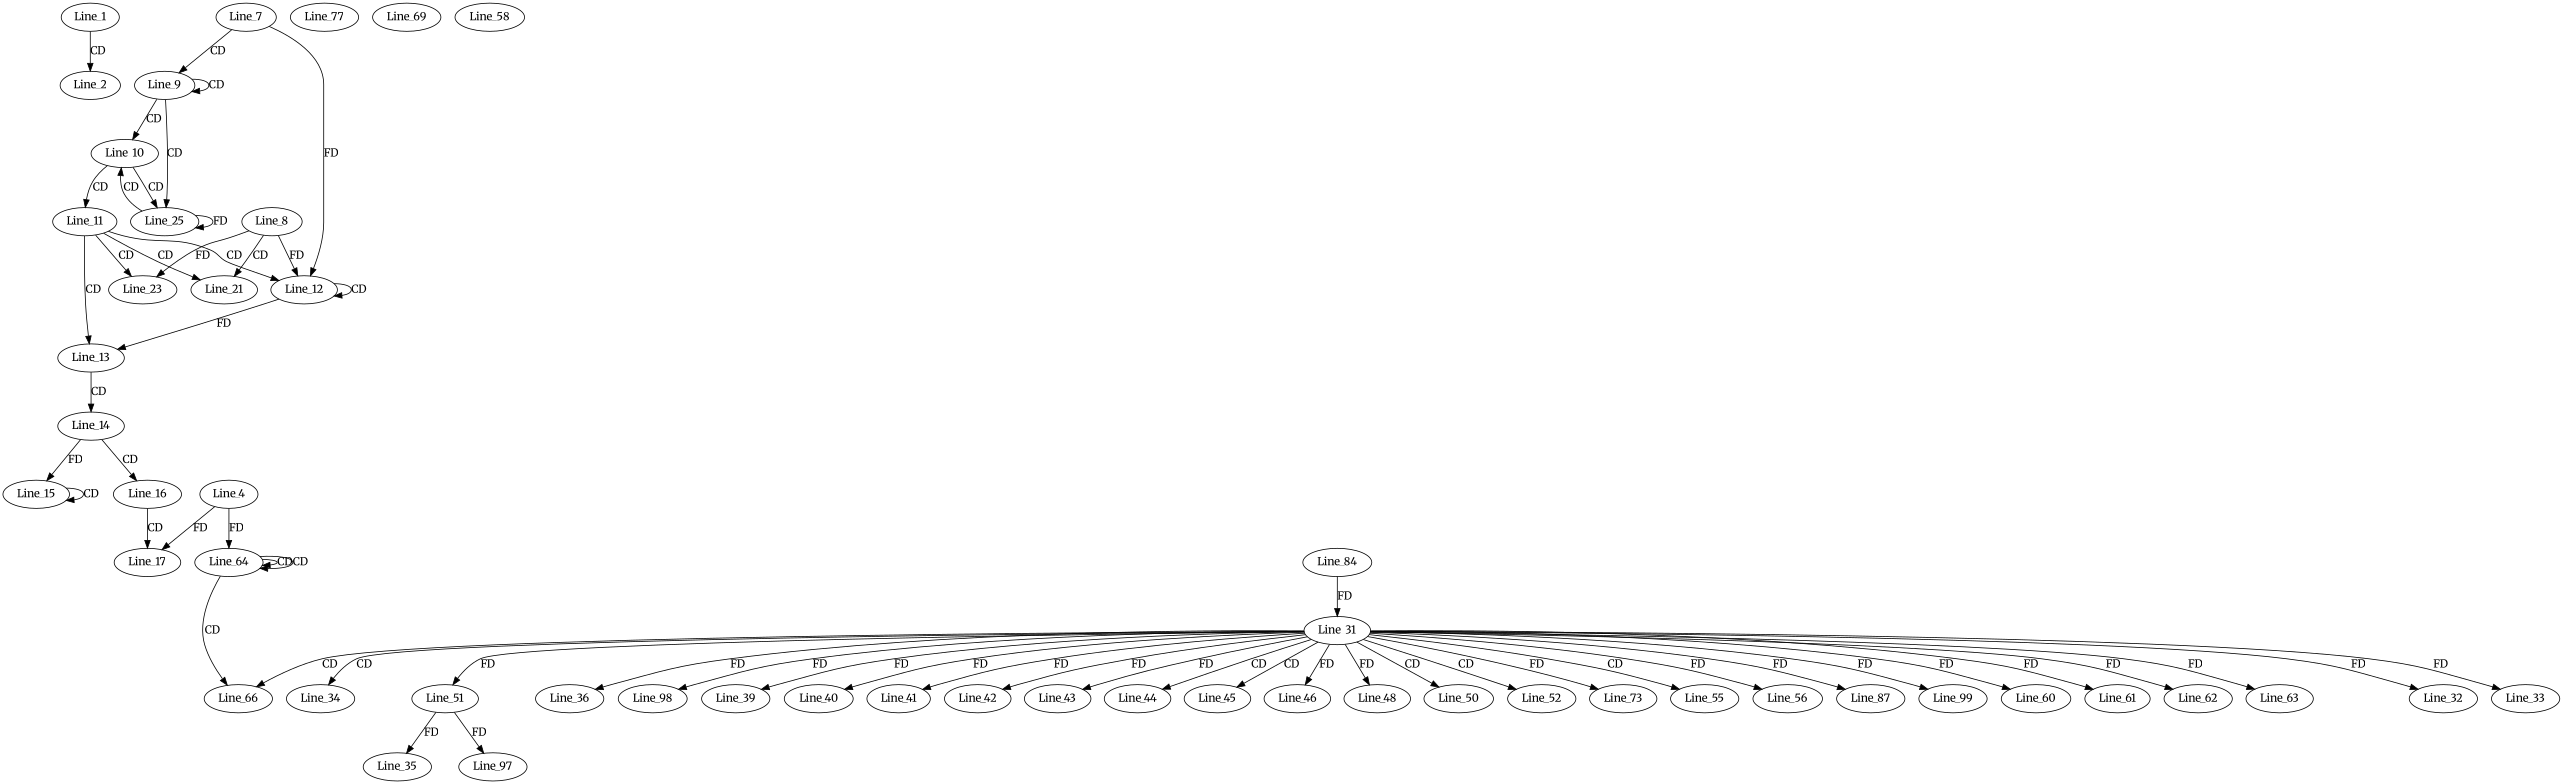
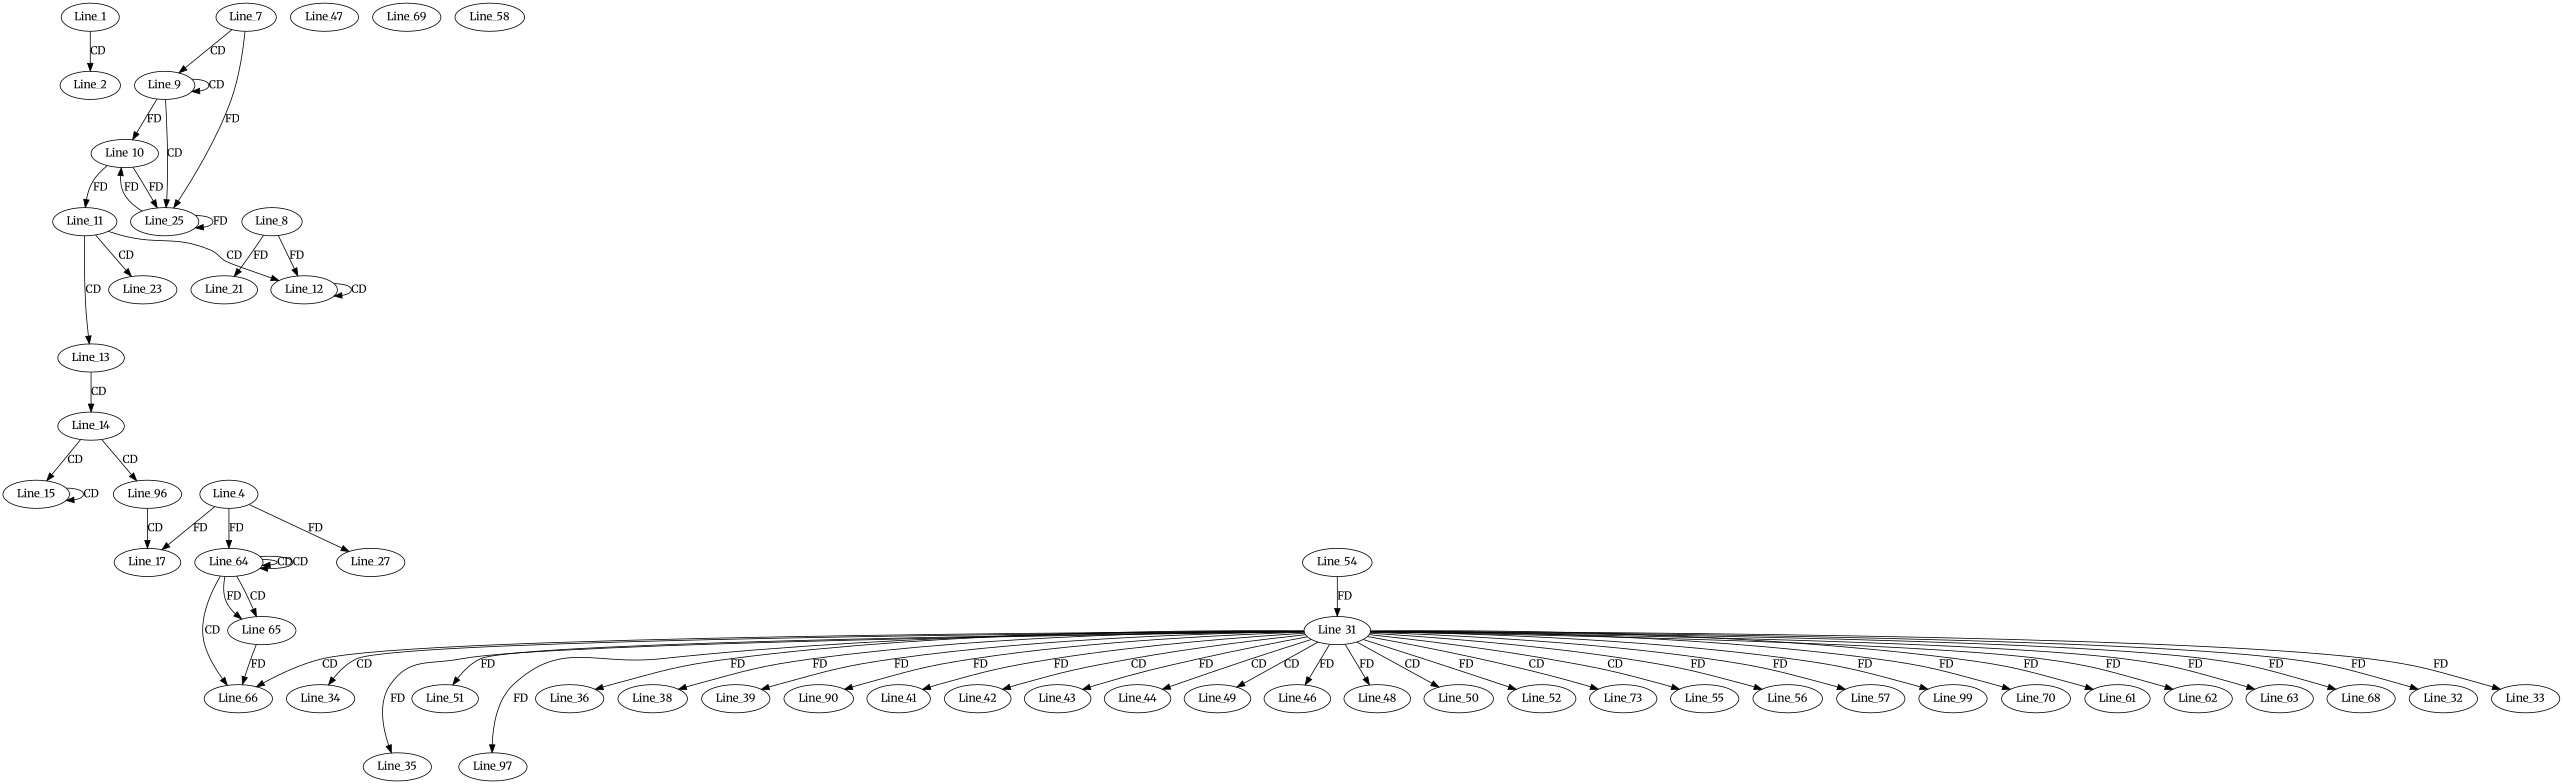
(324, 17) -> (324, 17)
(154, 119) -> (154, 119)
(324, 135) -> (223, 120)
(100, 188) -> (100, 188)
(131, 188) -> (131, 188)
(156, 188) -> (156, 188)
(210, 243) -> none
(261, 256) -> (261, 256)
(147, 257) -> none
(202, 323) -> none
(75, 460) -> (75, 460)
(147, 494) -> (147, 494)
none -> (371, 562)
(1337, 562) -> (1337, 562)
none -> (262, 631)
(1139, 665) -> (1139, 665)
(1466, 665) -> (1466, 665)
(1537, 665) -> (1537, 665)
(653, 699) -> (653, 699)
(819, 699) -> (819, 699)
(1217, 699) -> (1217, 699)
(1871, 699) -> (1871, 699)
(2036, 699) -> (2036, 699)
none -> (2361, 699)
(424, 730) -> (812, 641)
(467, 730) -> (764, 649)
